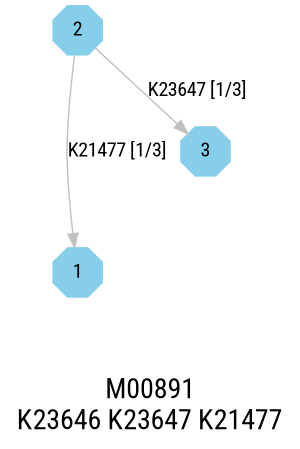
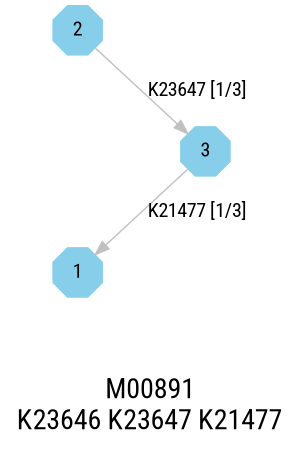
(67, 144) -> (147, 207)
